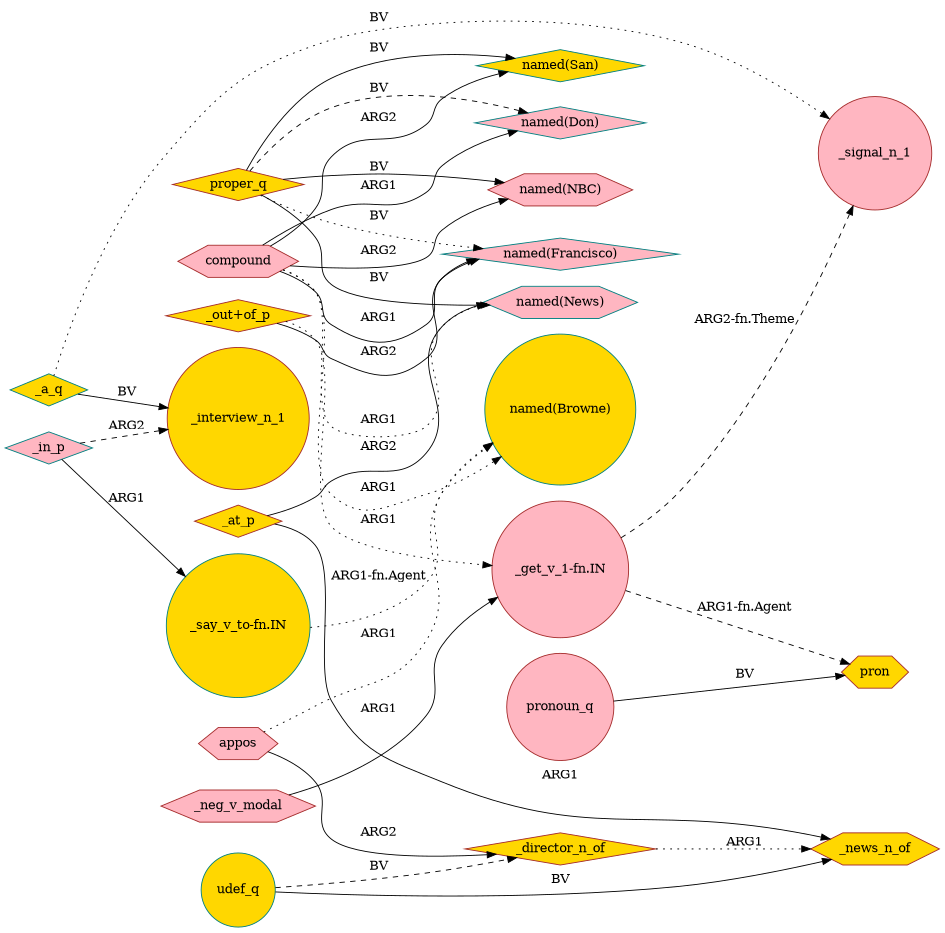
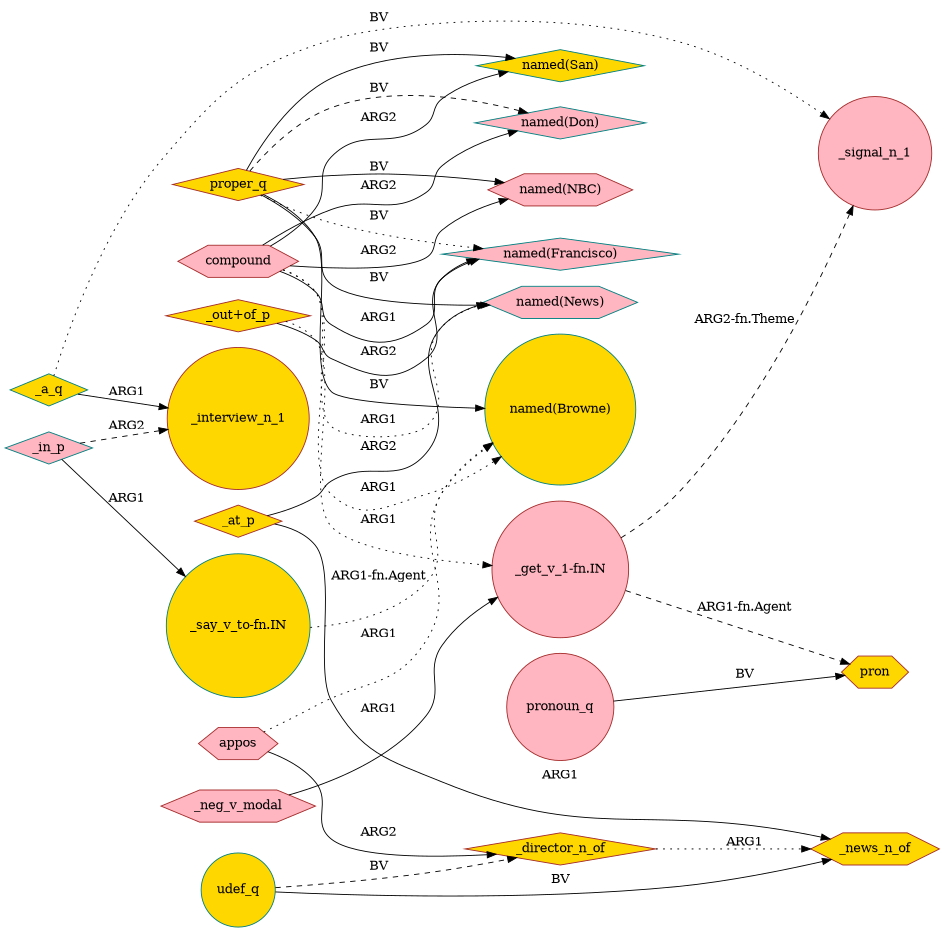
(379, 186) -> (379, 186)
(127, 392) -> (127, 392)
none -> (337, 395)
